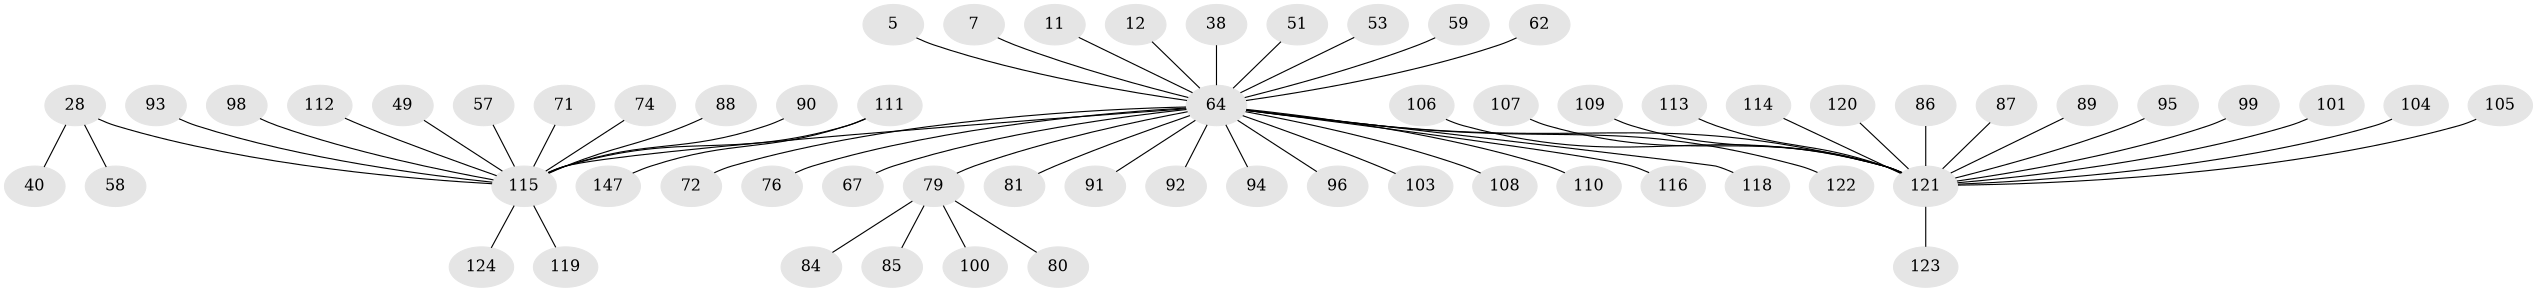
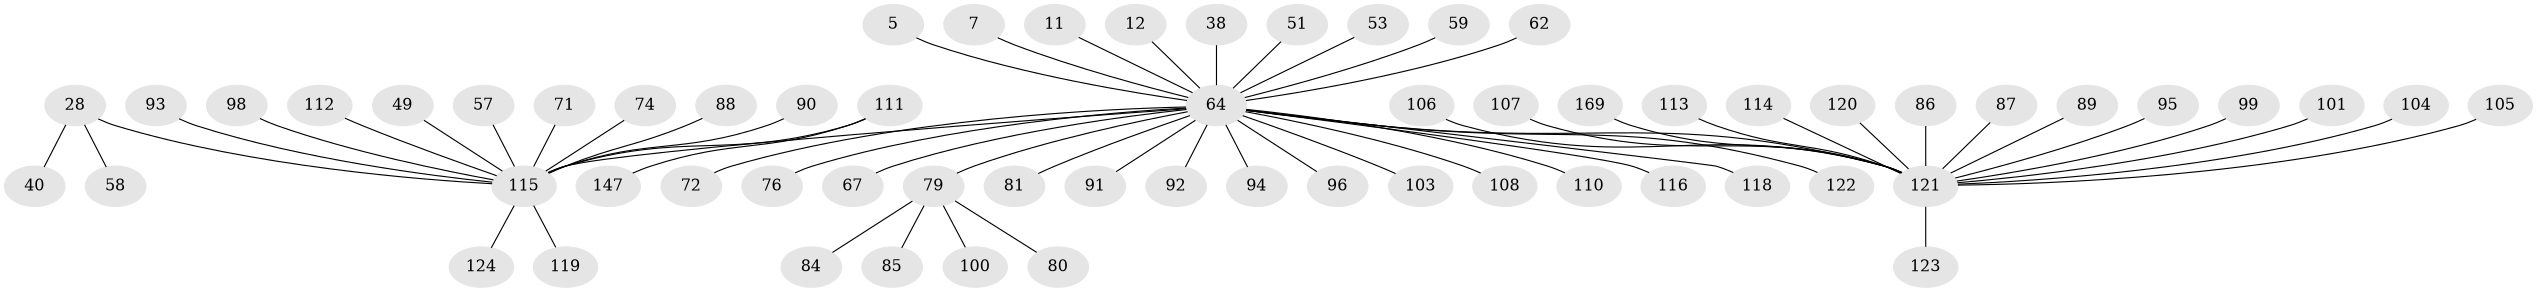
(1590, 105) -> (1590, 105)
